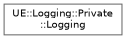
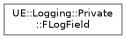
(63, 19) -> (63, 19)
